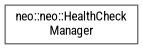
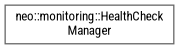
(71, 24) -> (89, 24)
